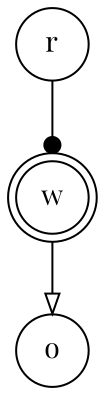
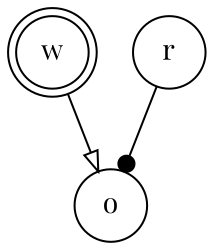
(52, 109) -> (143, 121)
